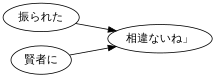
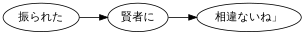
(92, 26) -> (89, 17)
